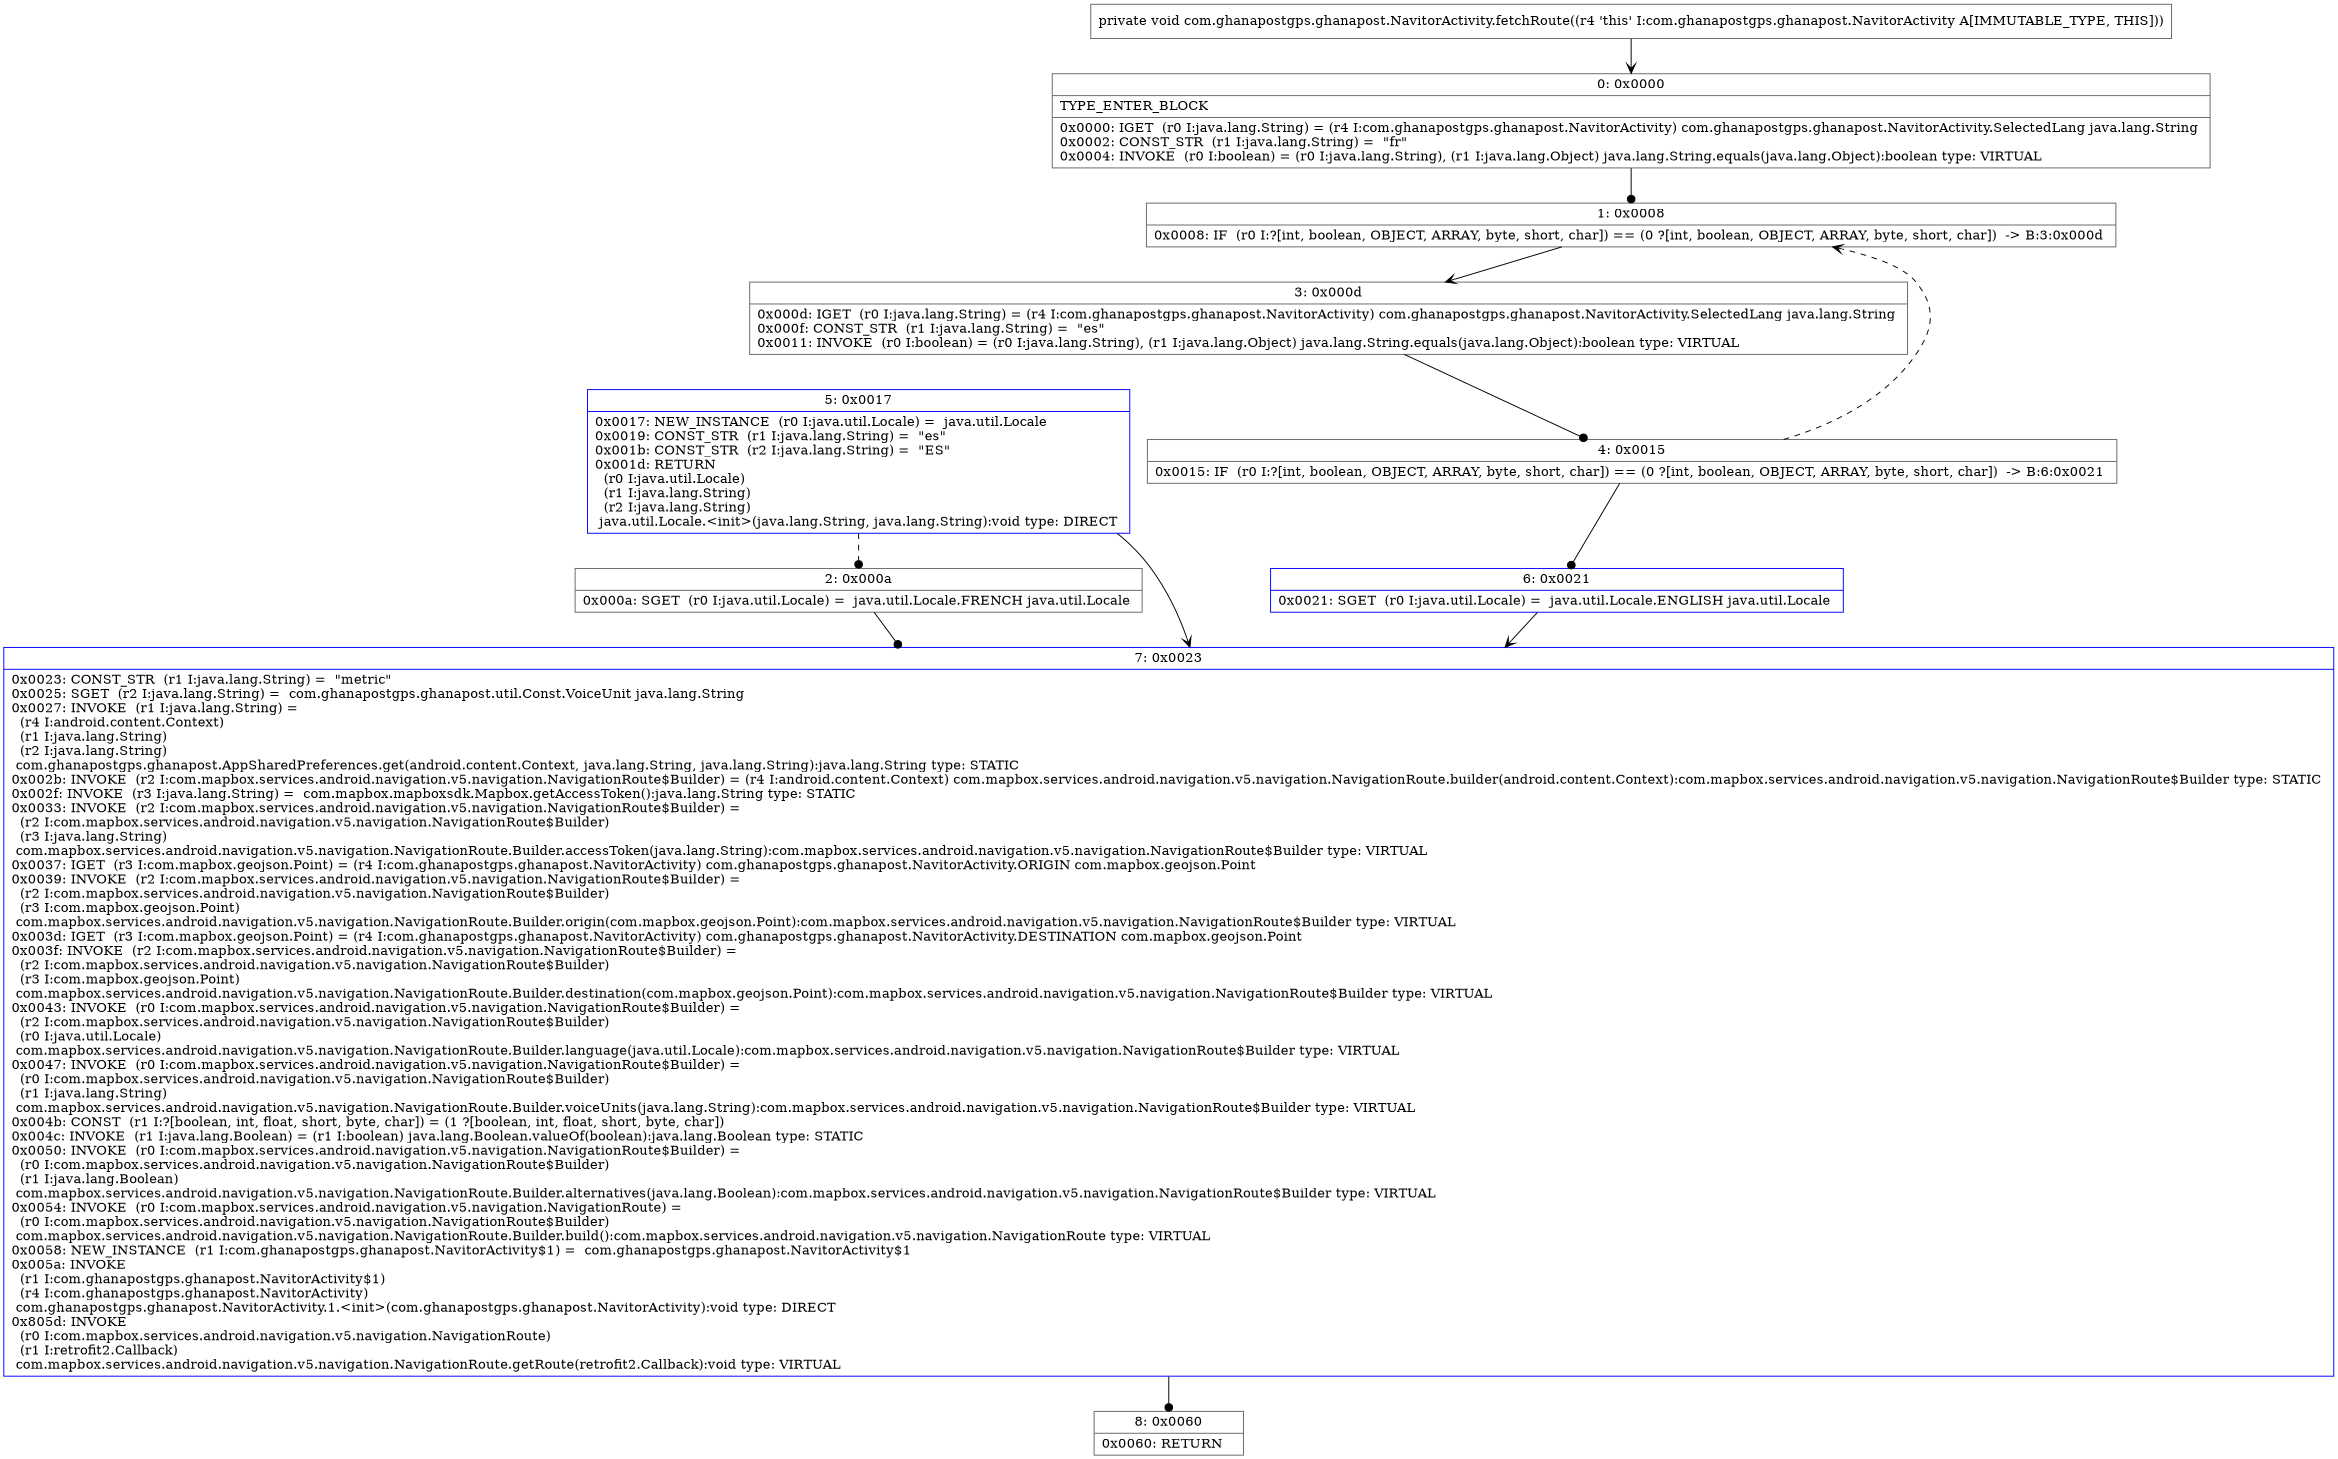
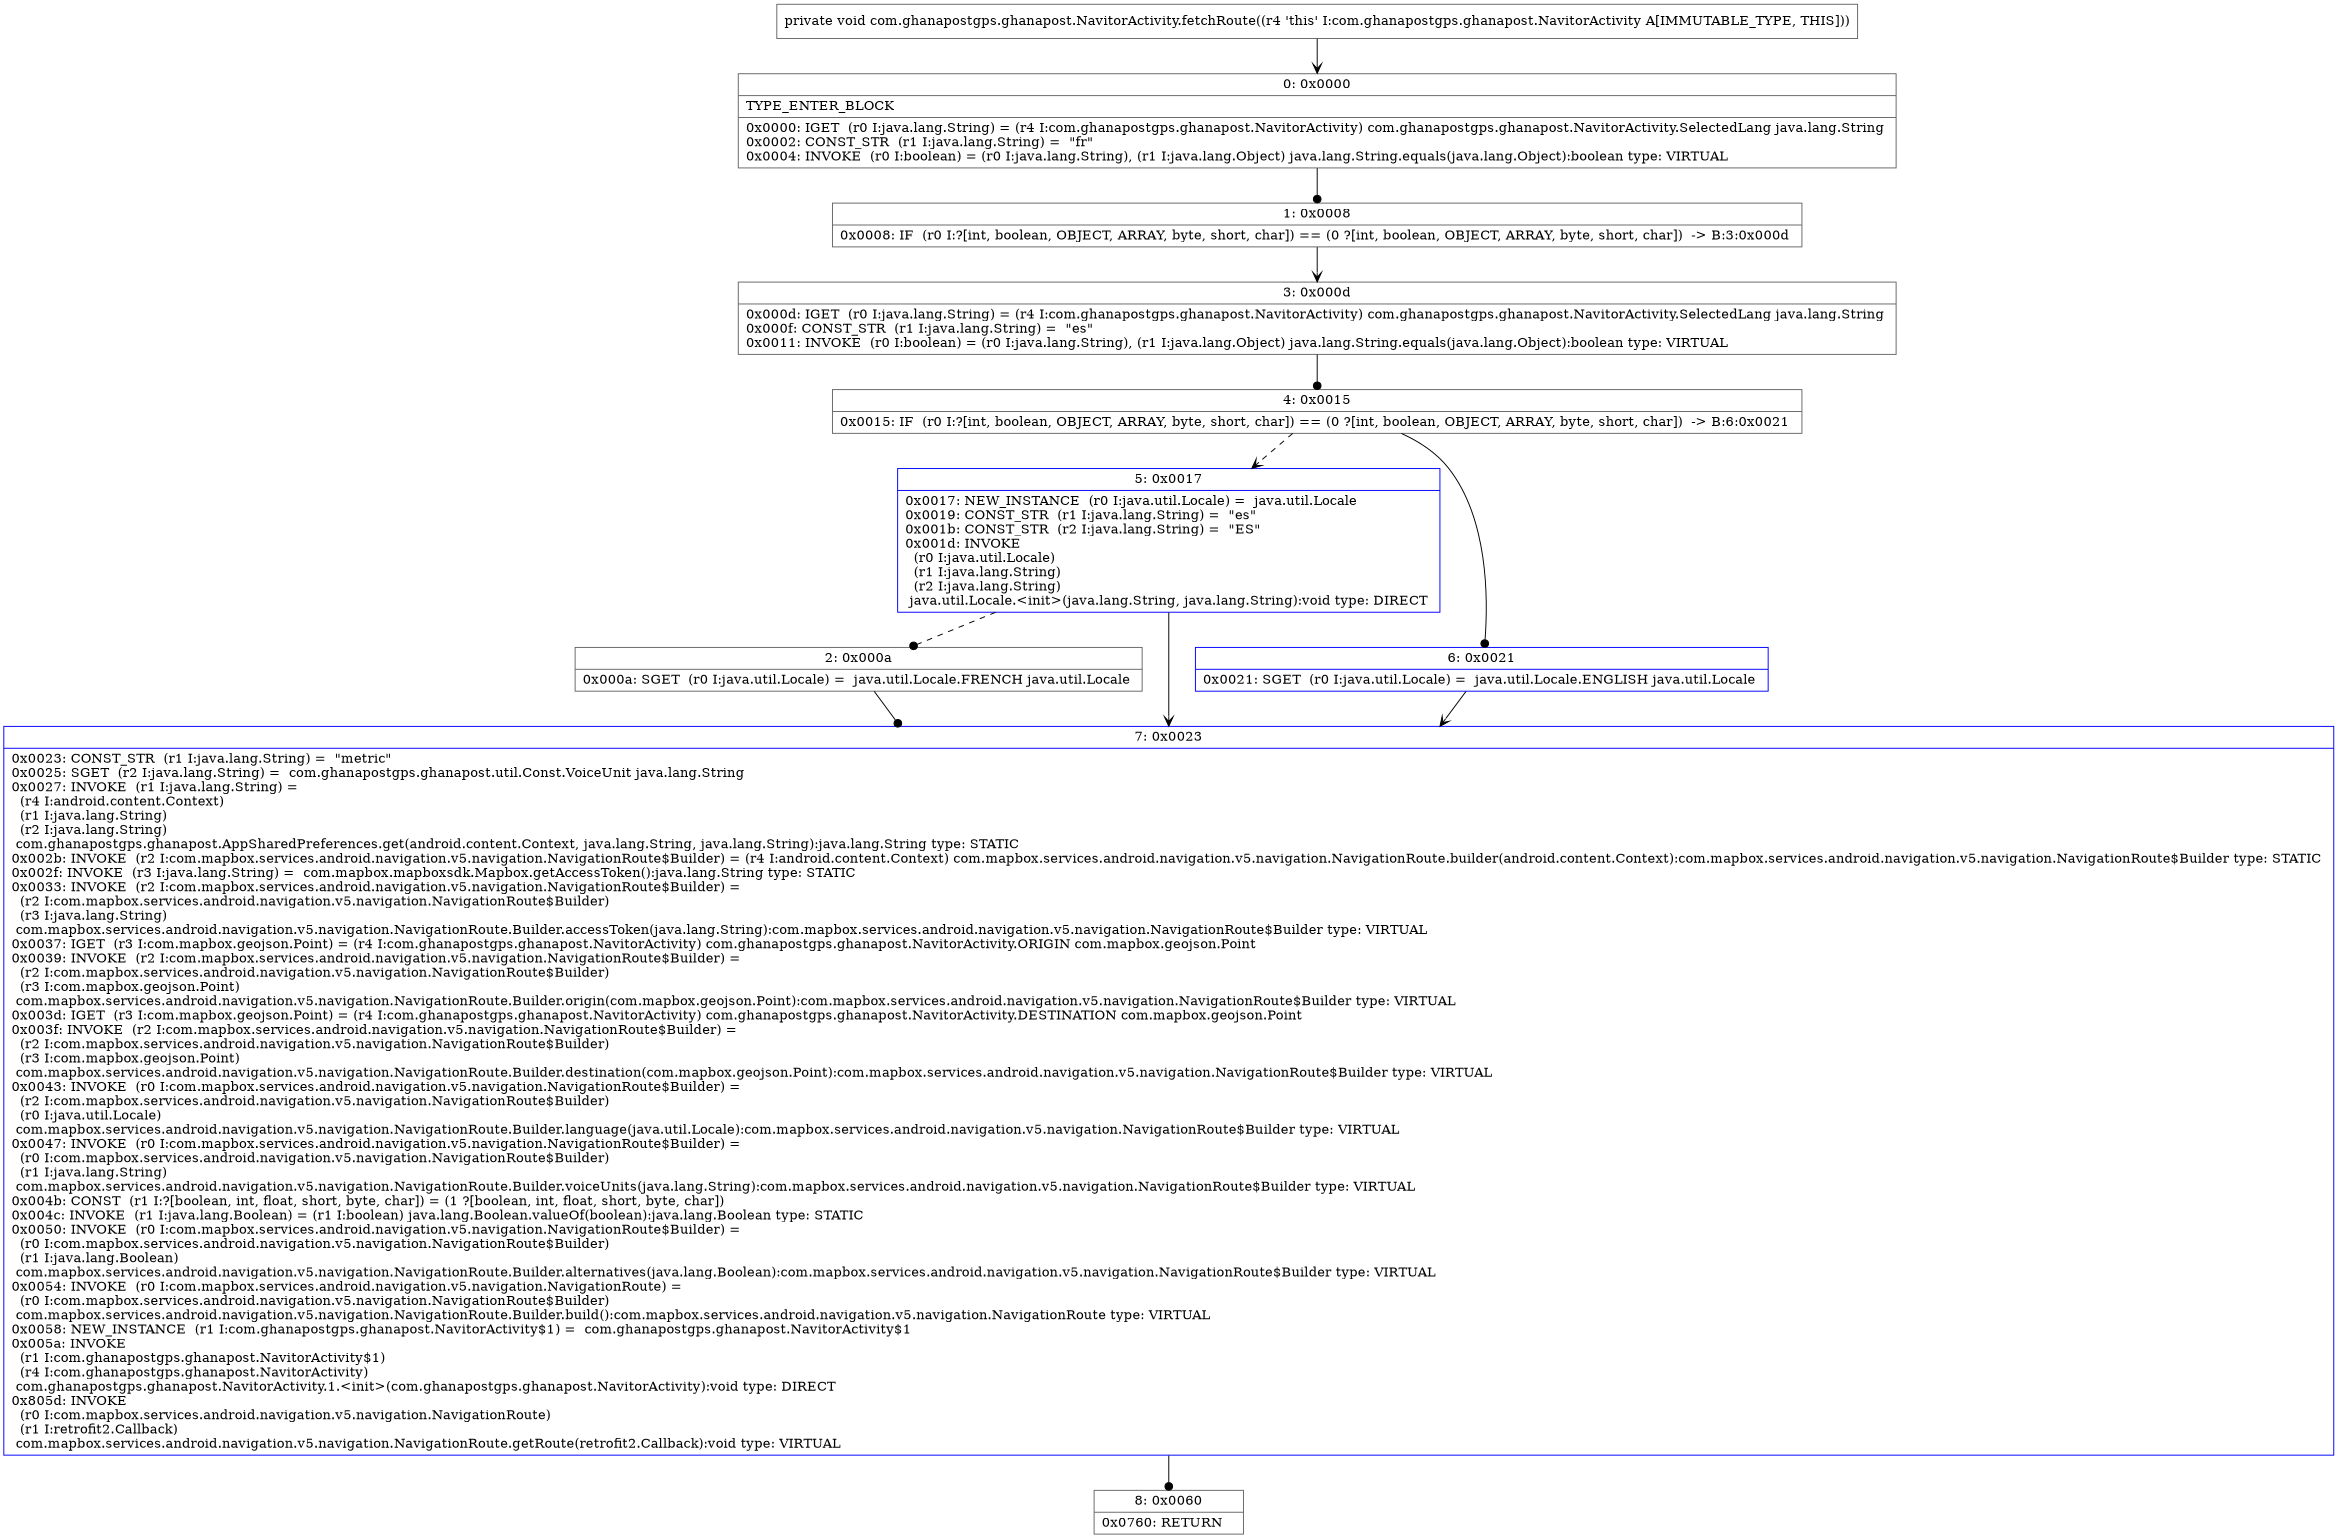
(1916, 354) -> (1276, 448)
(660, 465) -> (968, 544)
(1169, 1444) -> (1169, 1523)
